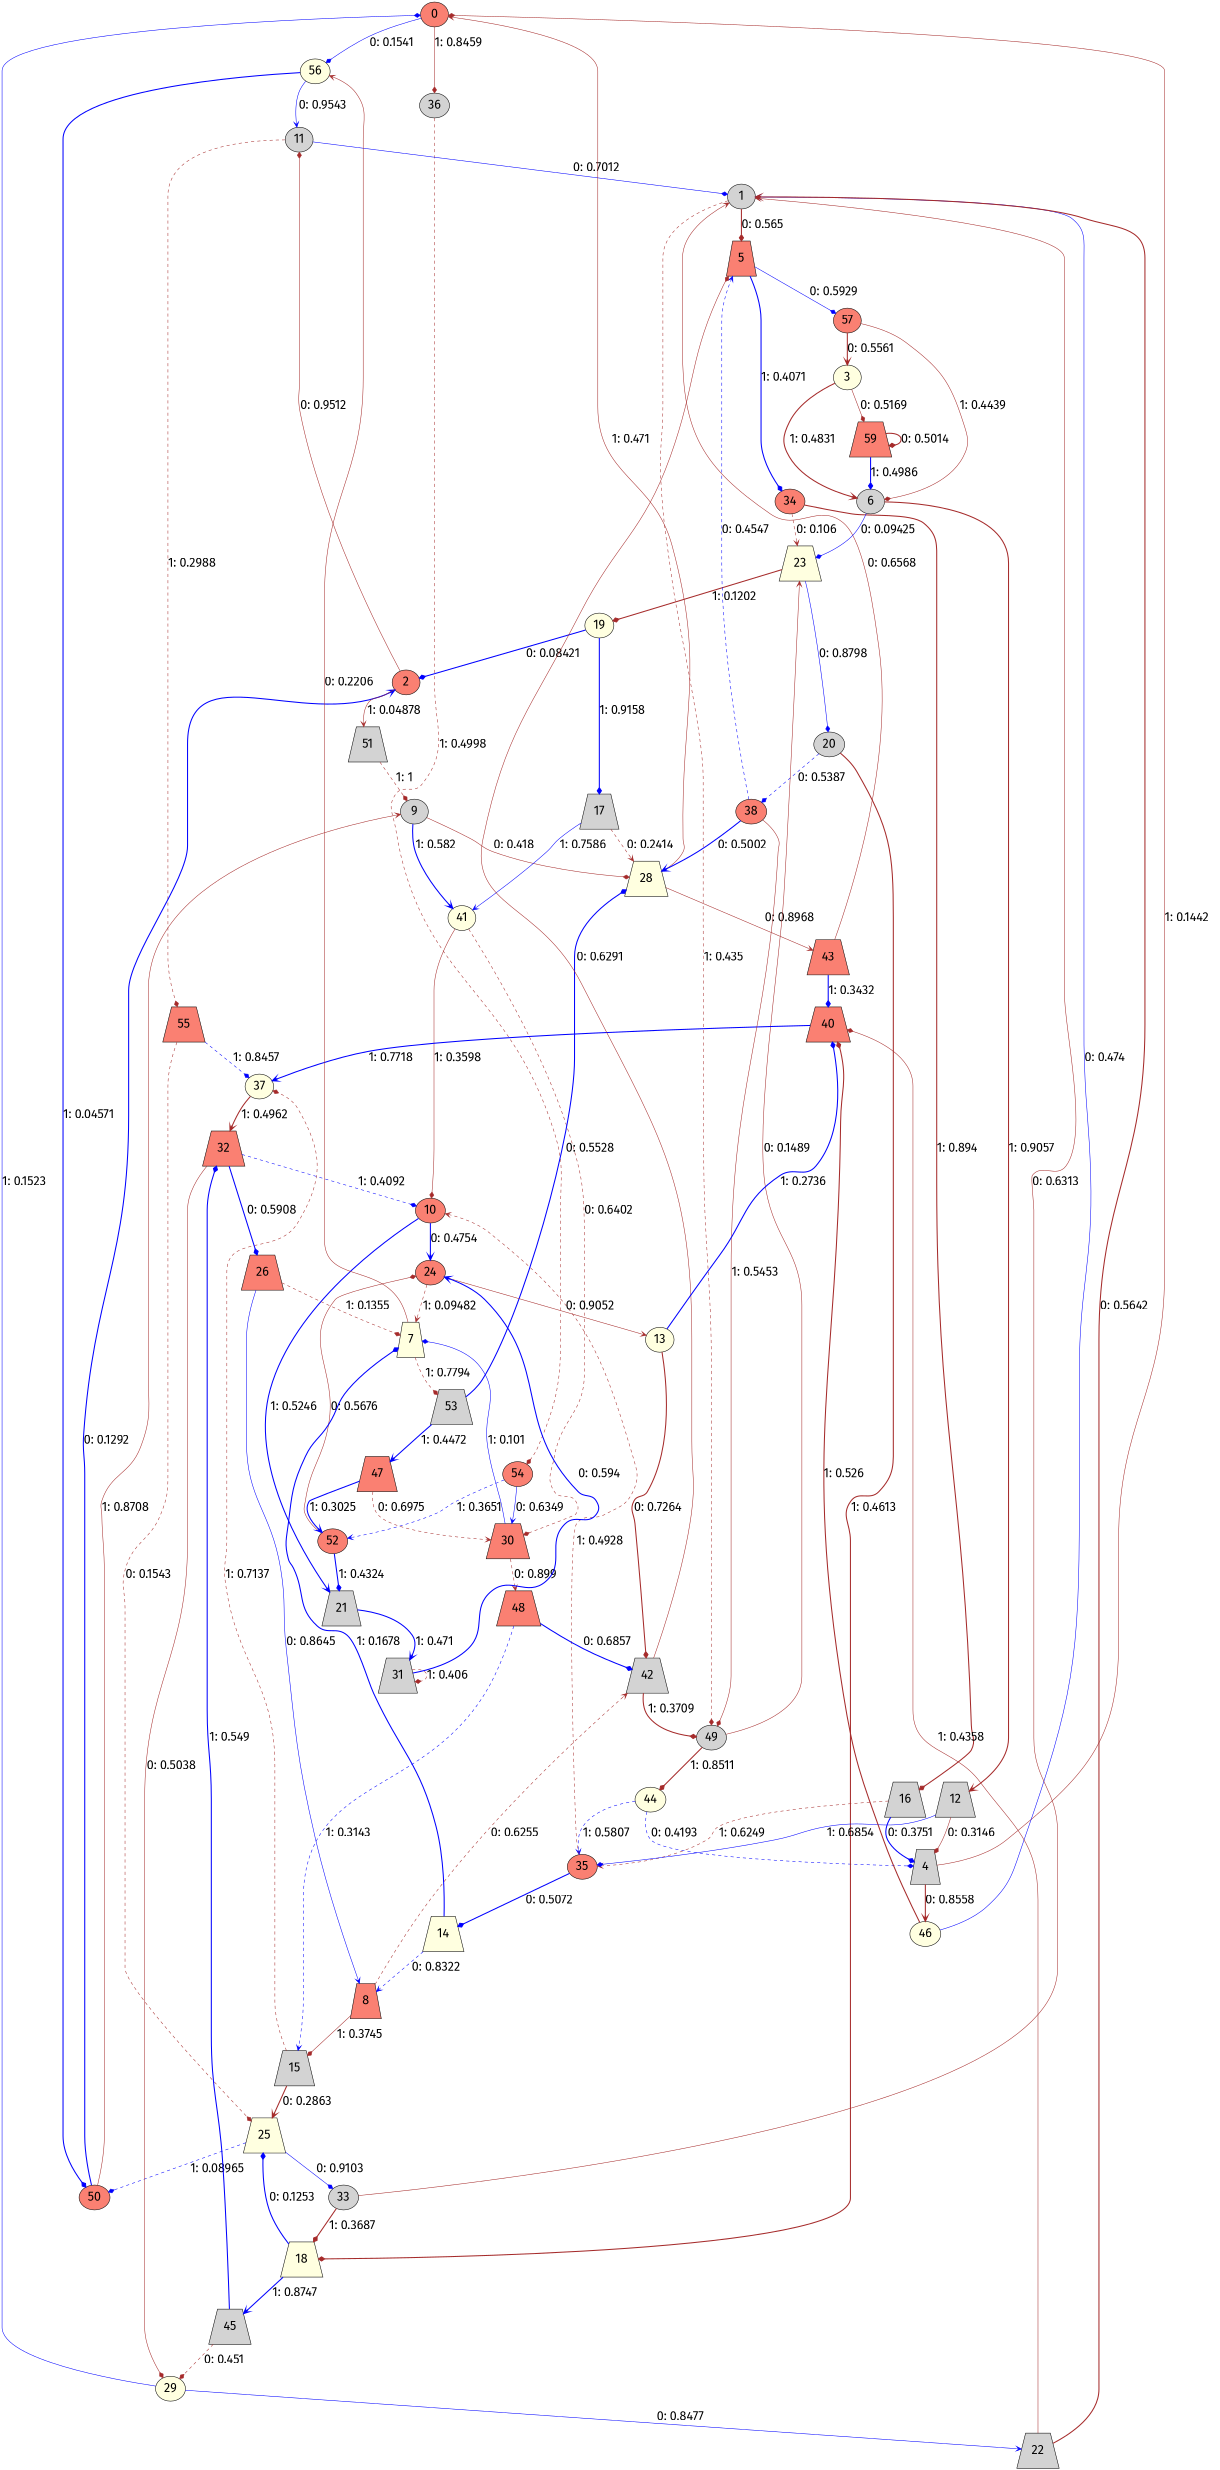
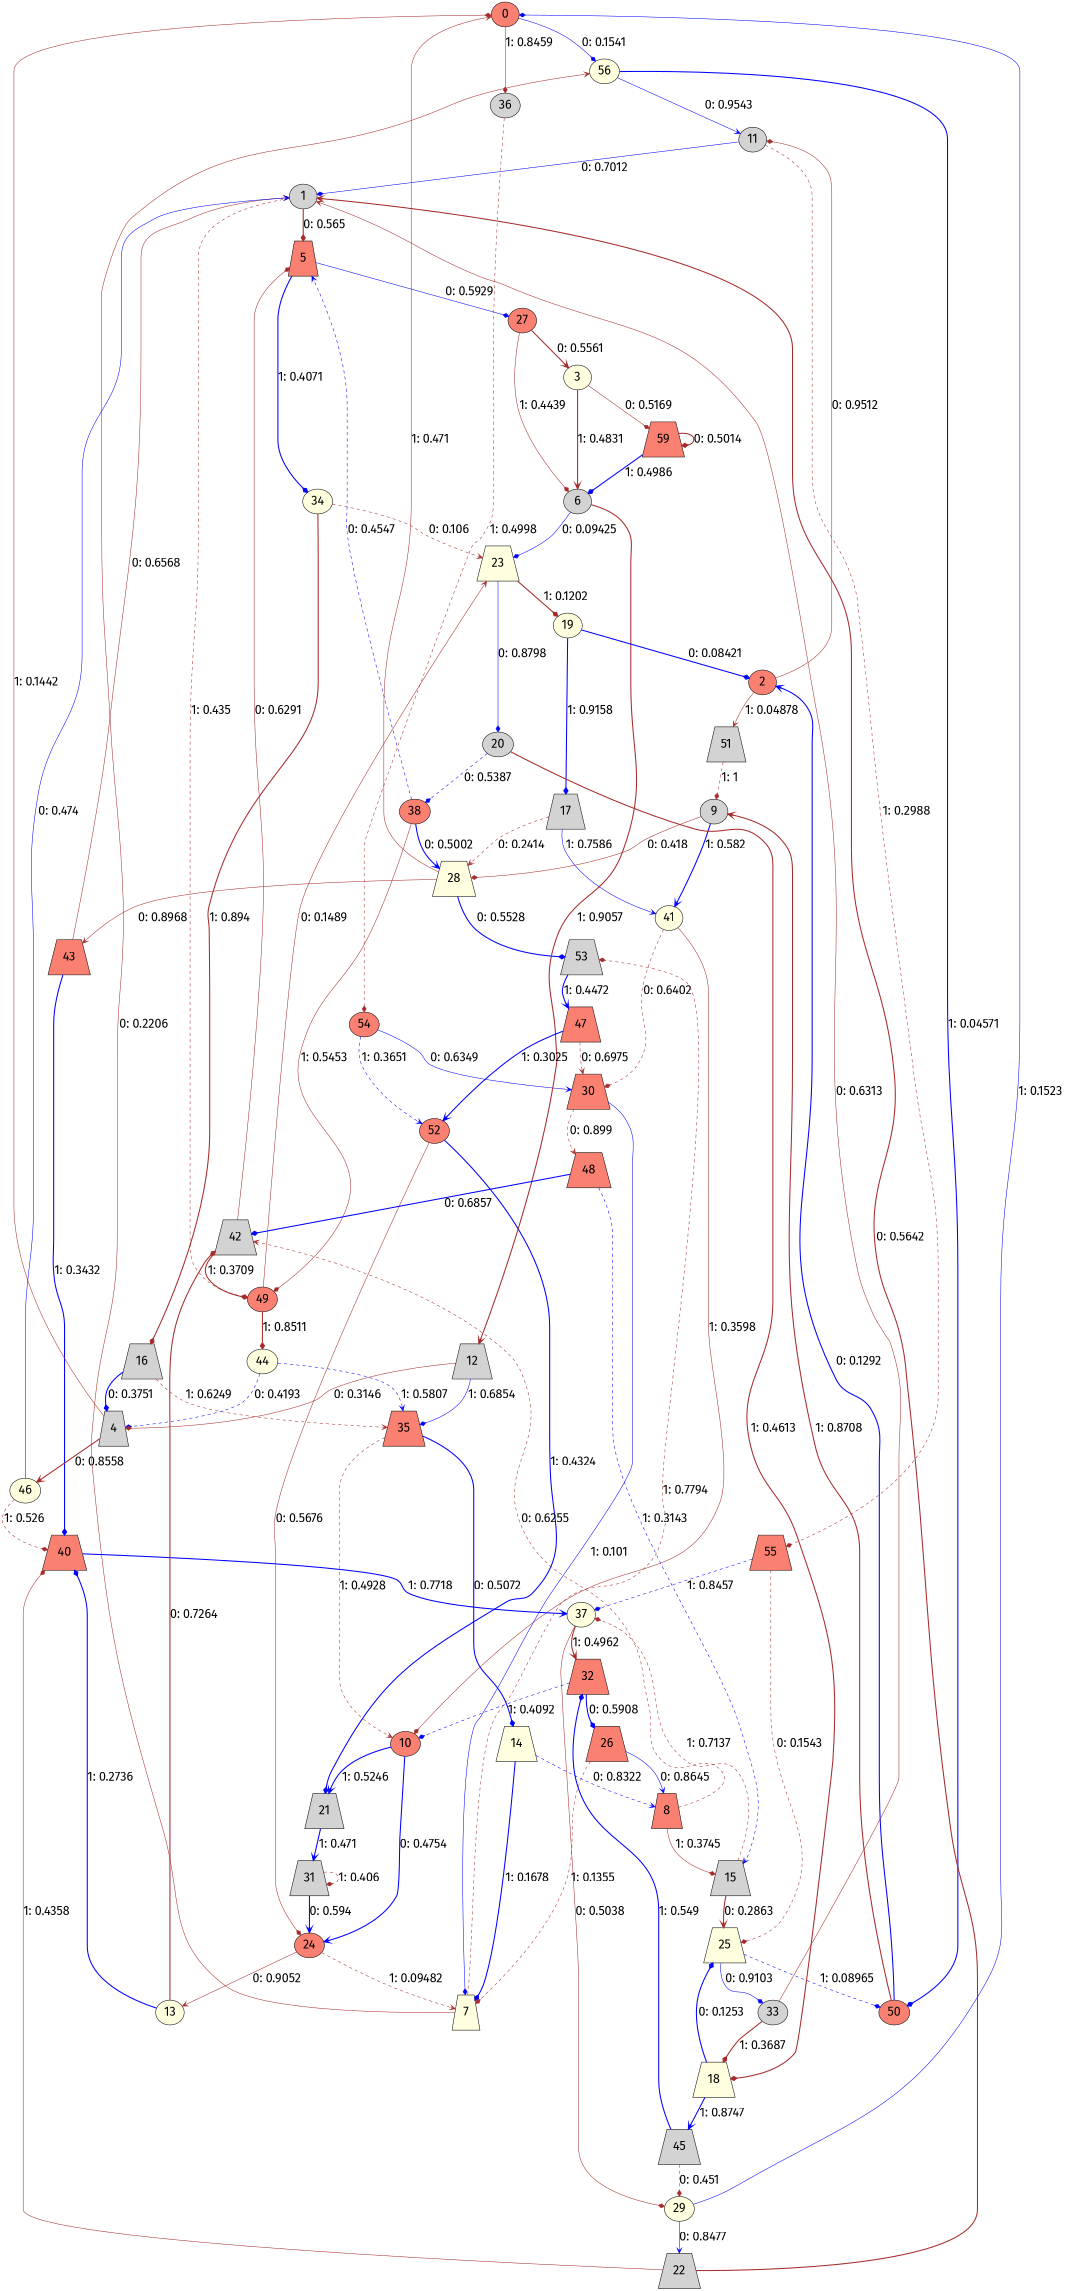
(847, 321) -> (522, 321)
(790, 501) -> (318, 501)
(563, 1146) -> (497, 943)
(145, 1432) -> (805, 1398)
(824, 1492) -> (8, 1531)
(711, 1738) -> (262, 1299)
(146, 1766) -> (577, 1938)
(582, 1867) -> (404, 1429)
